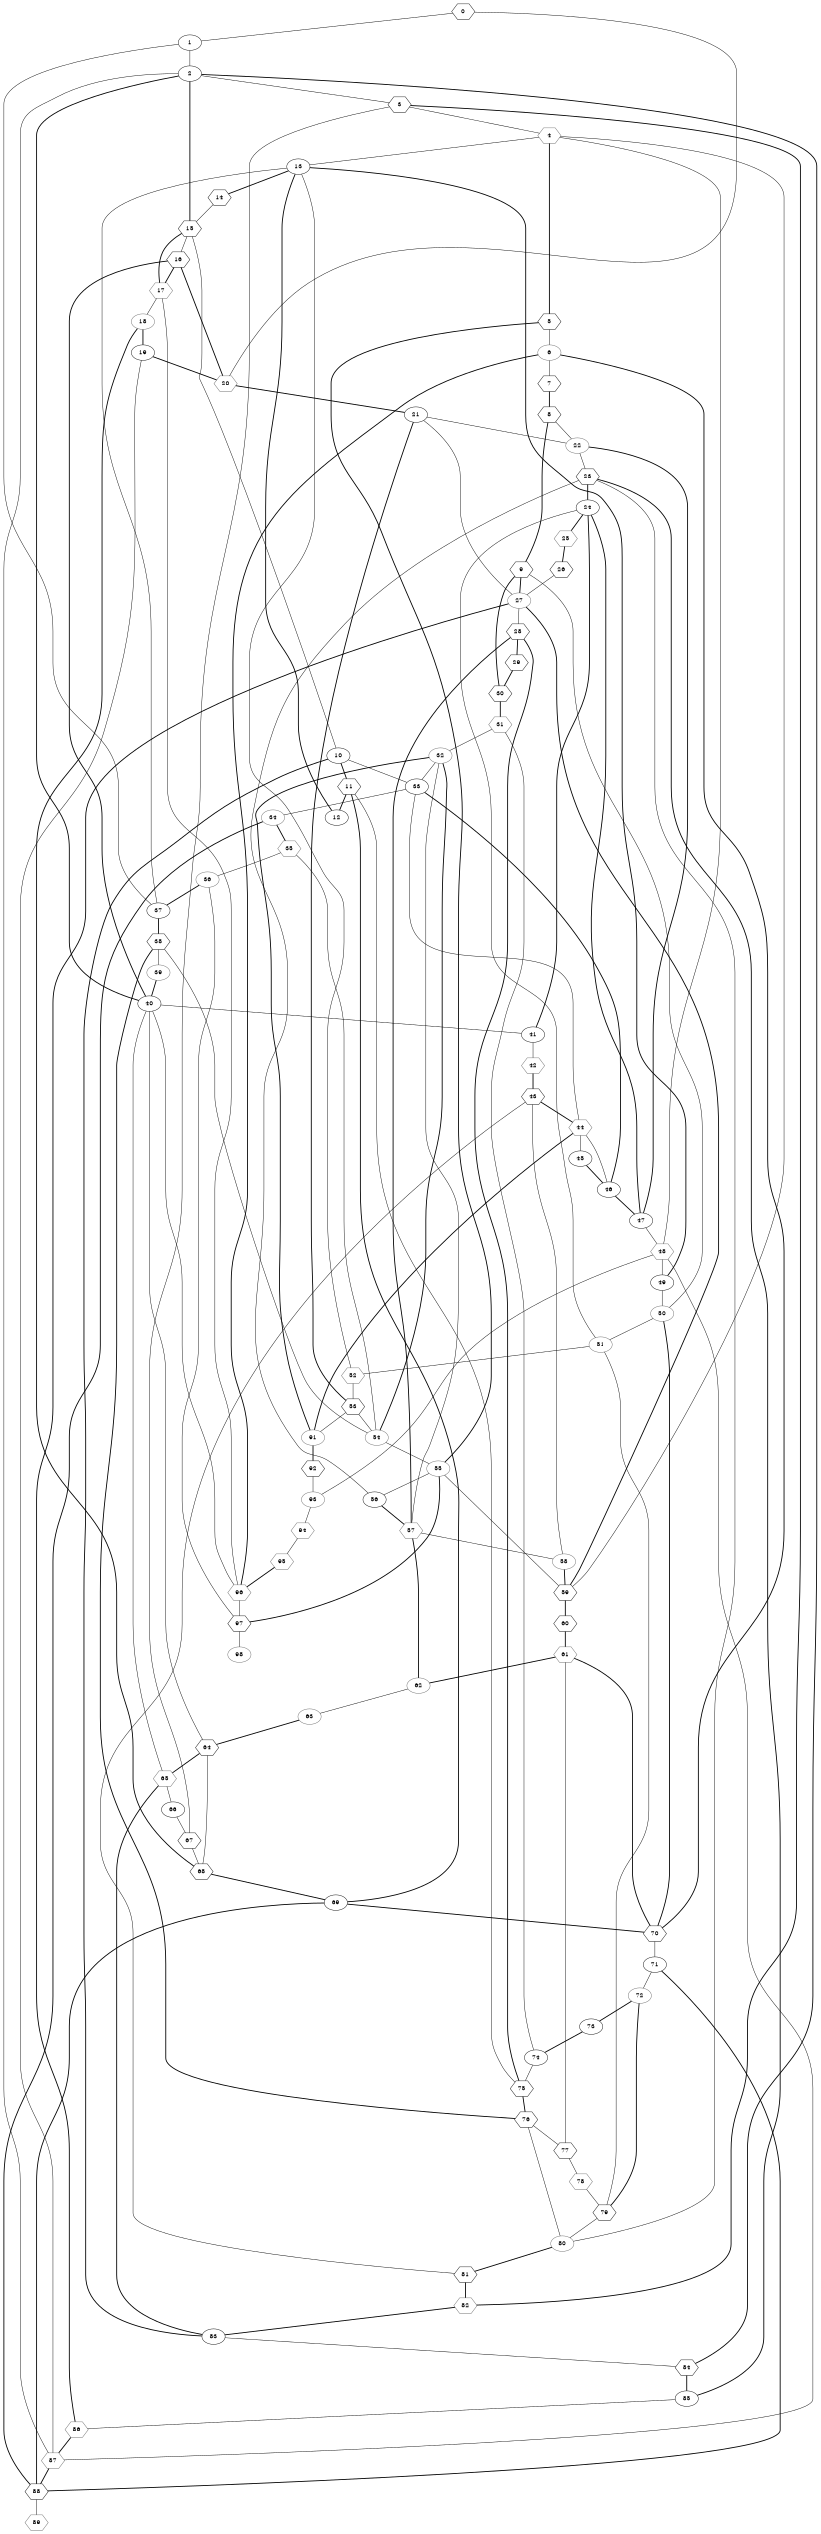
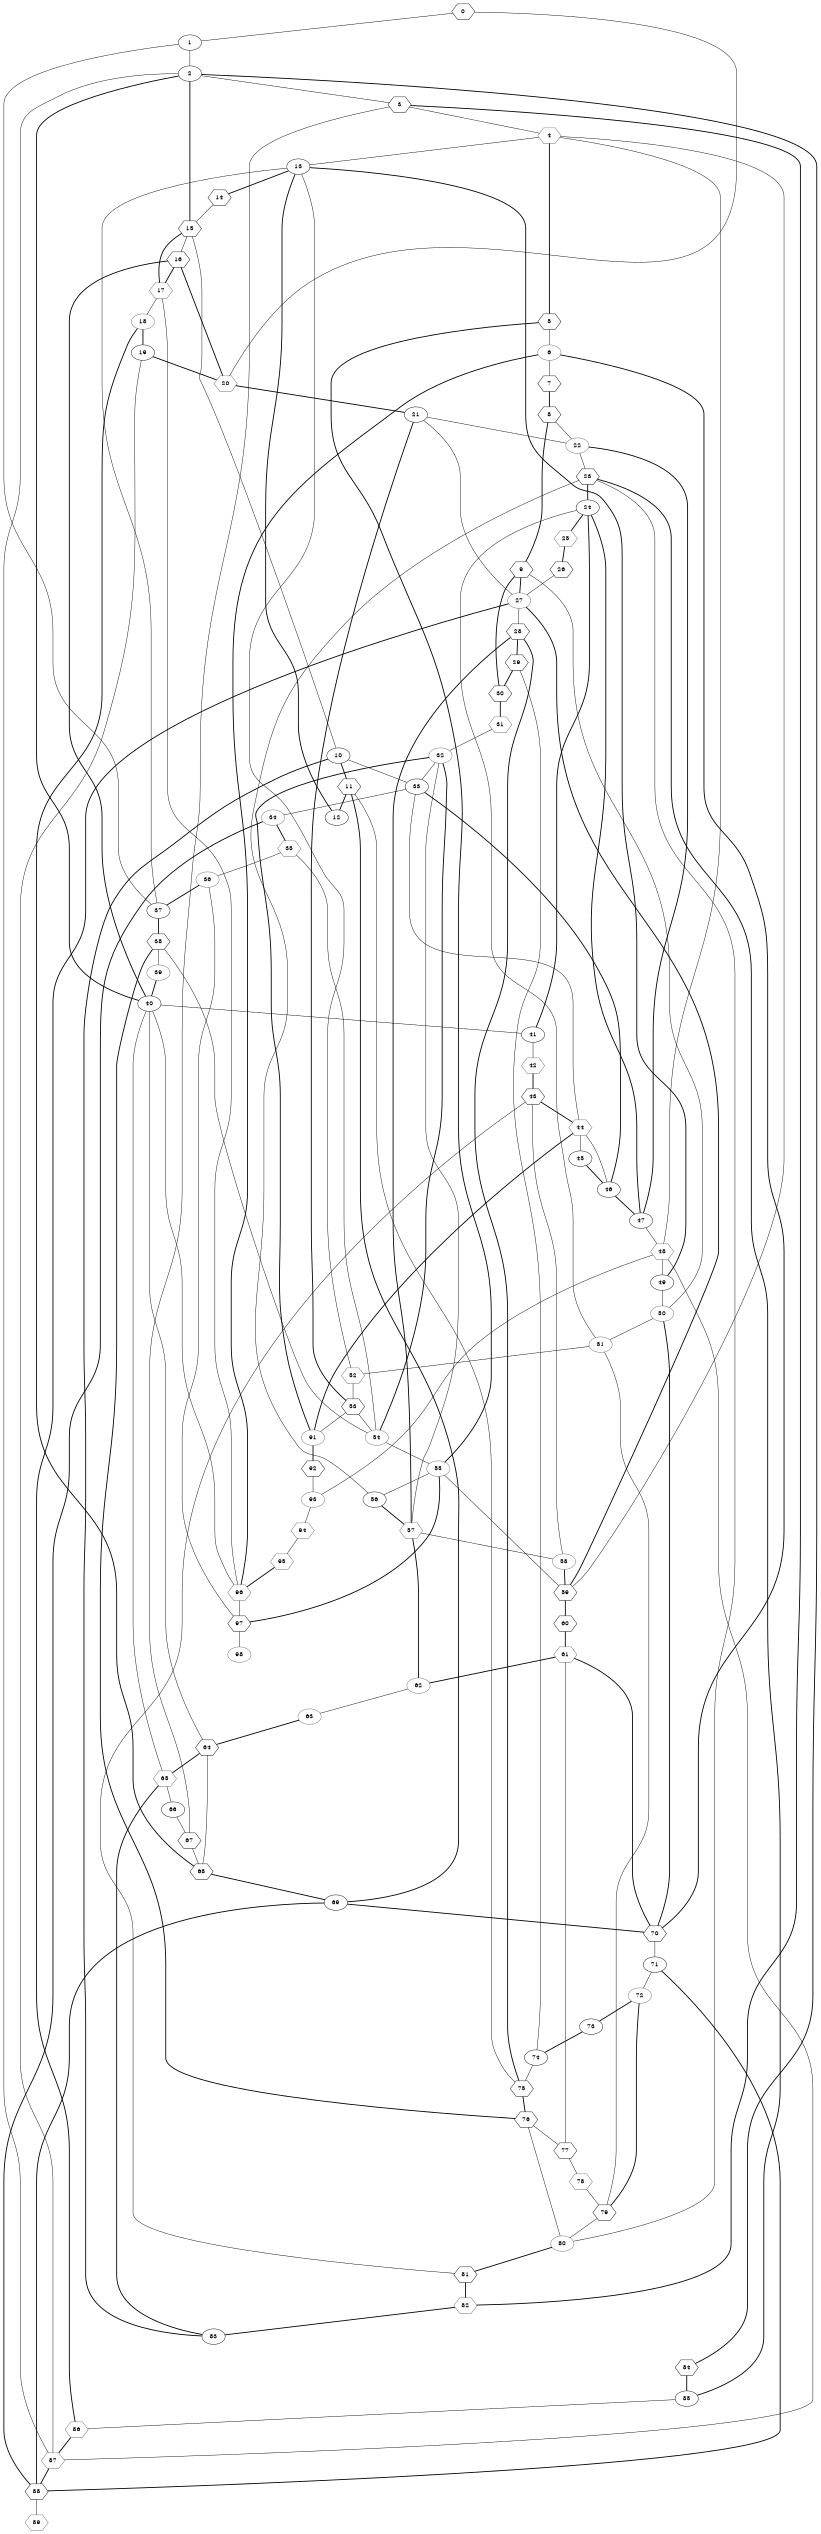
(524, 1386) -> (540, 1356)
(450, 2352) -> none
